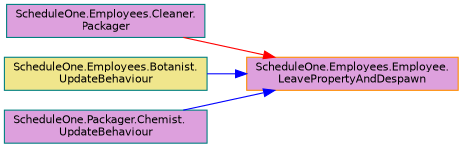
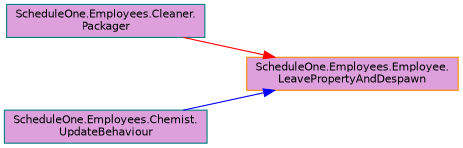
(106, 74) -> none
(106, 127) -> (106, 127)
